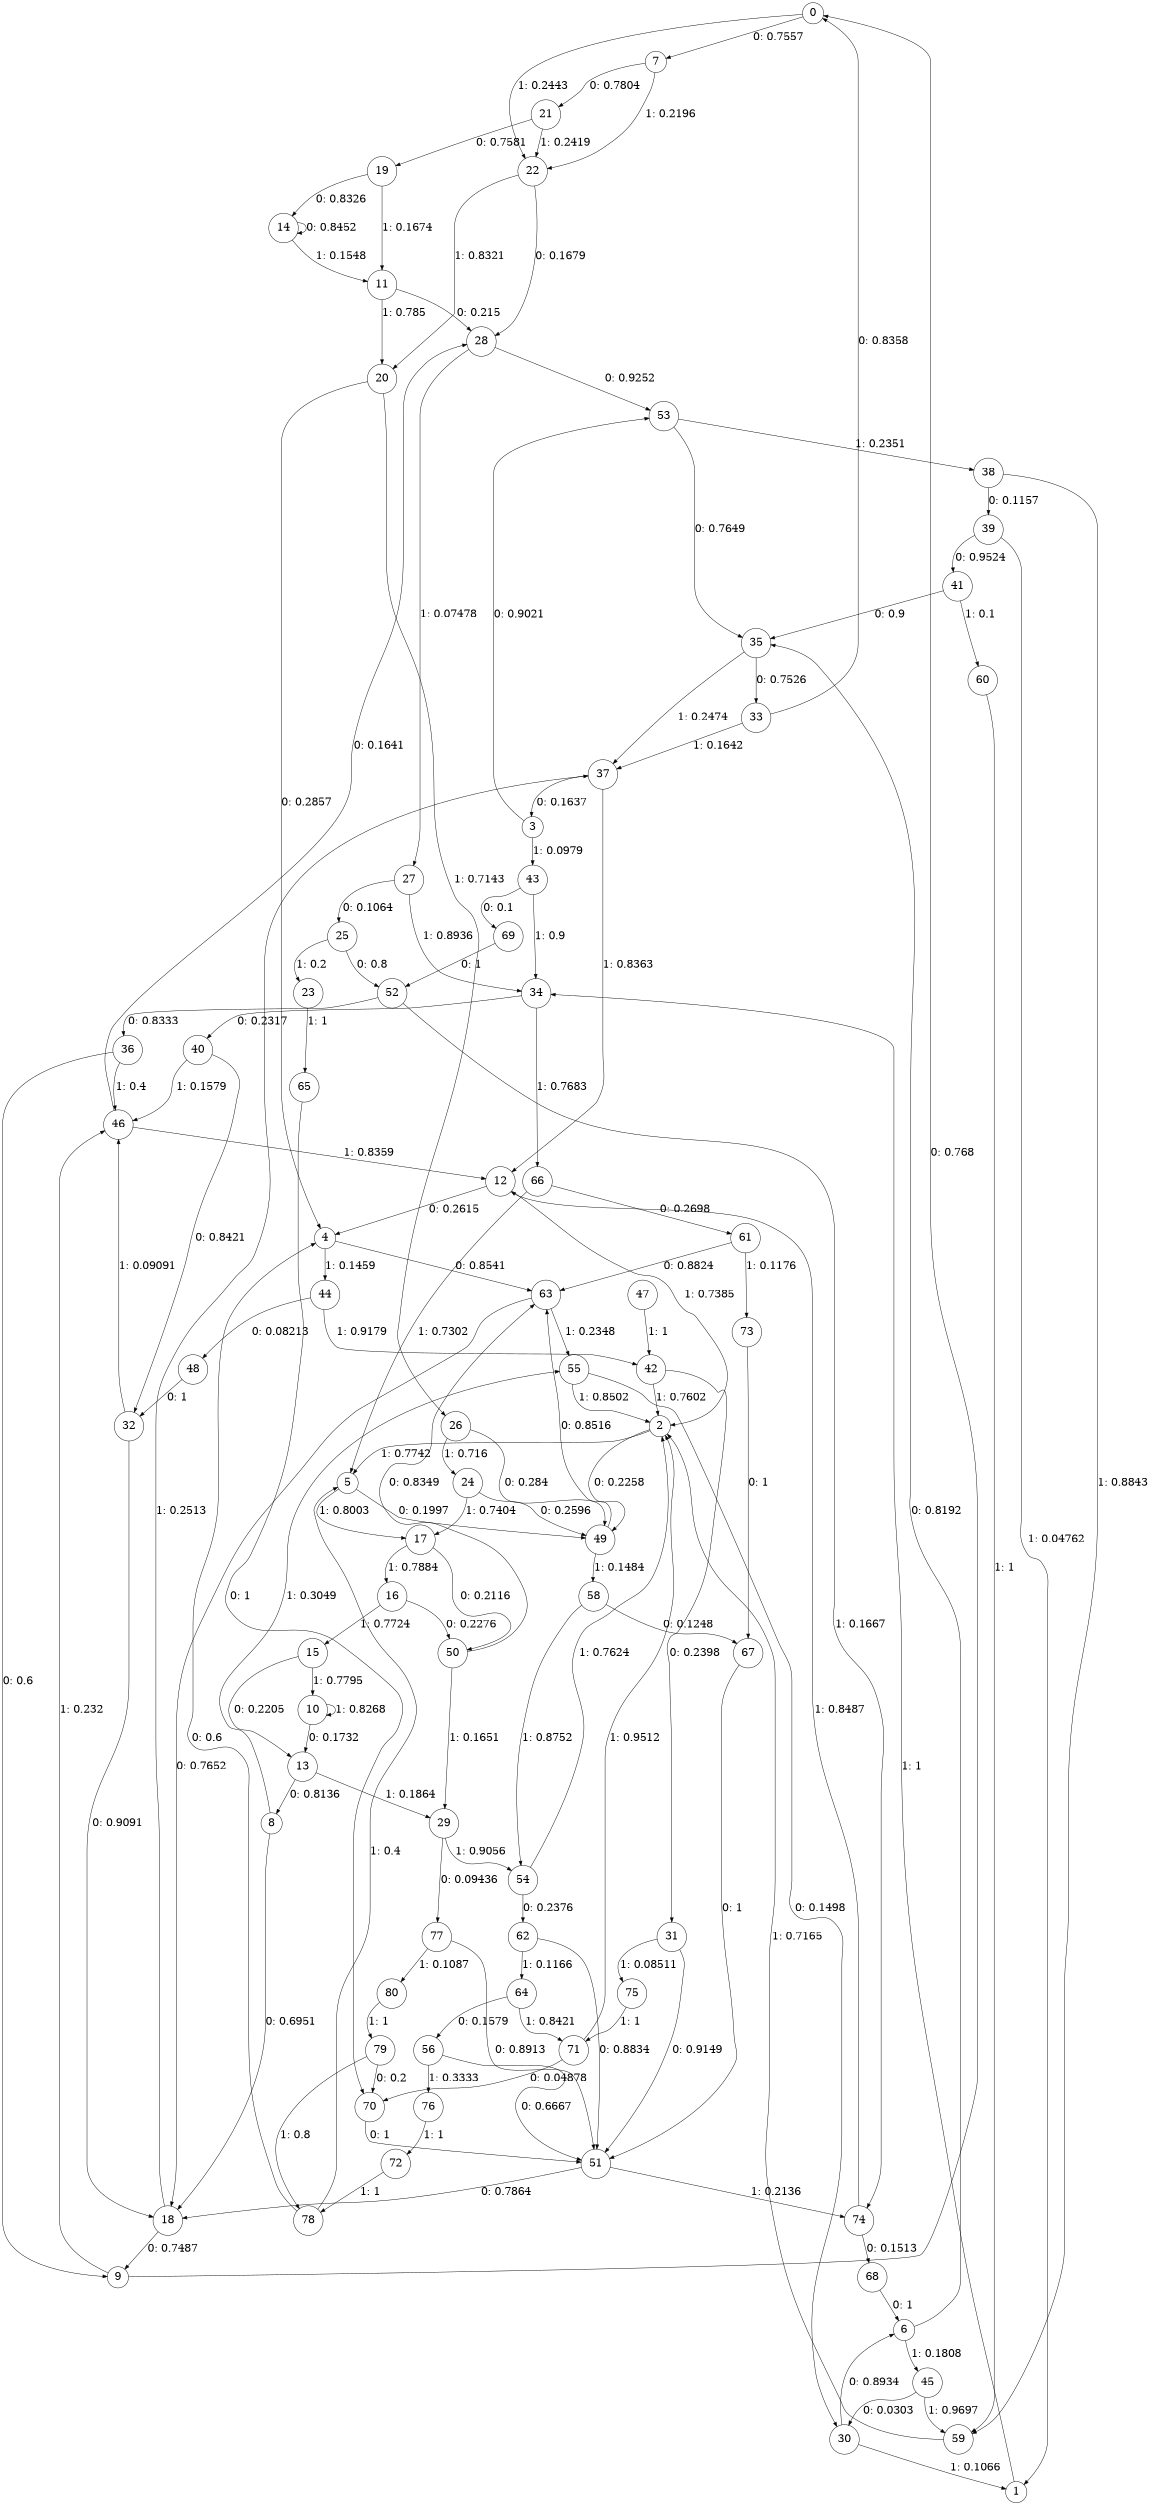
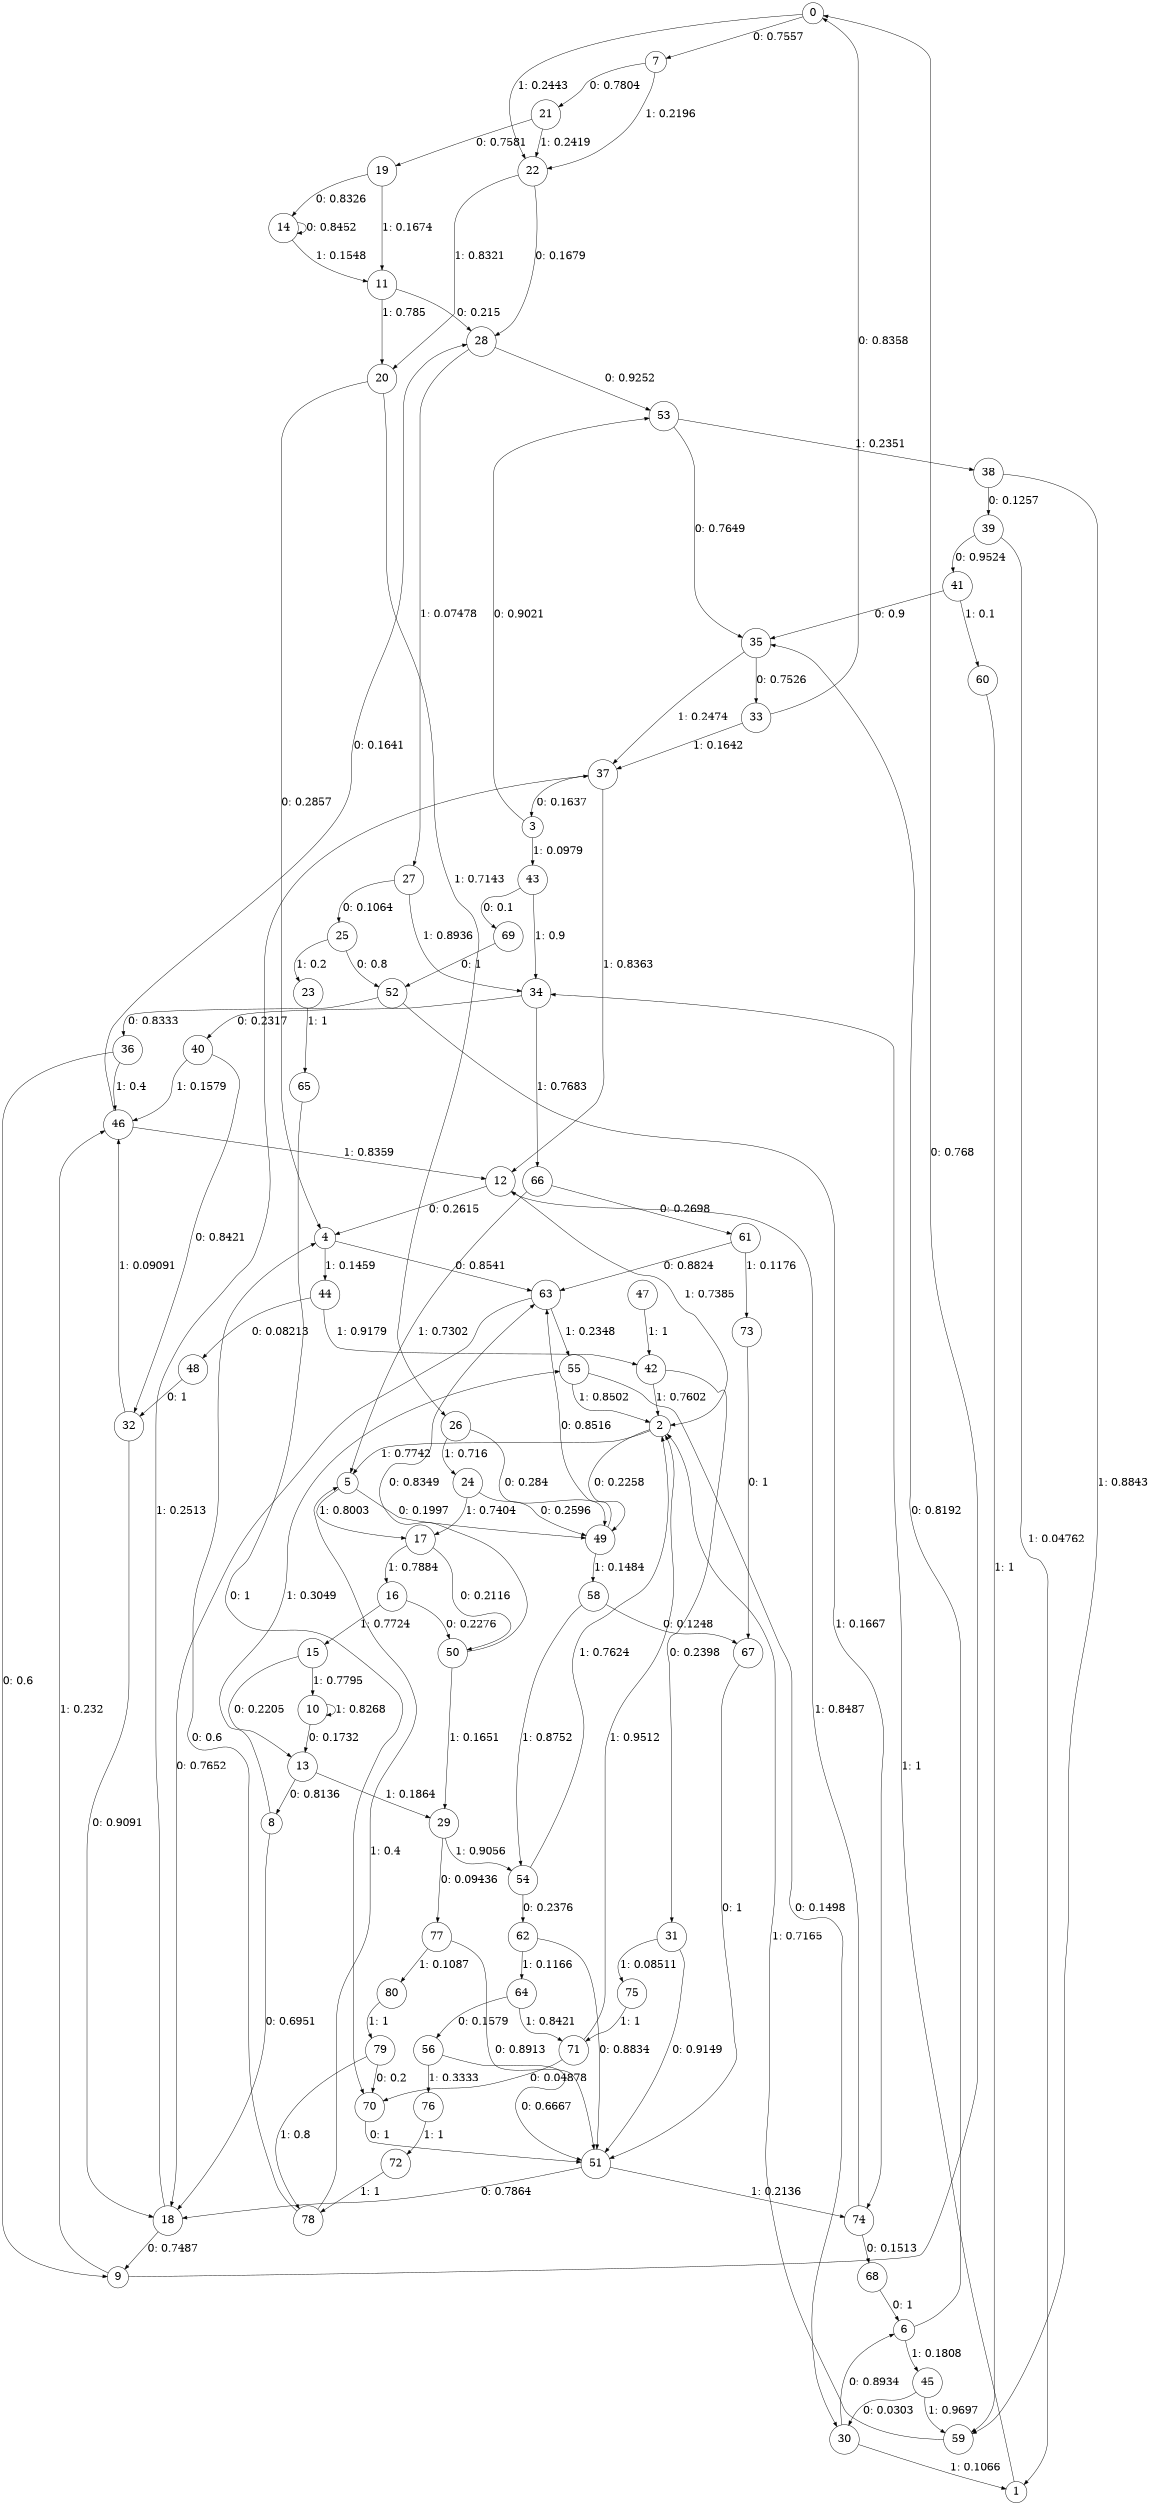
(1018, 501) -> (1018, 501)
